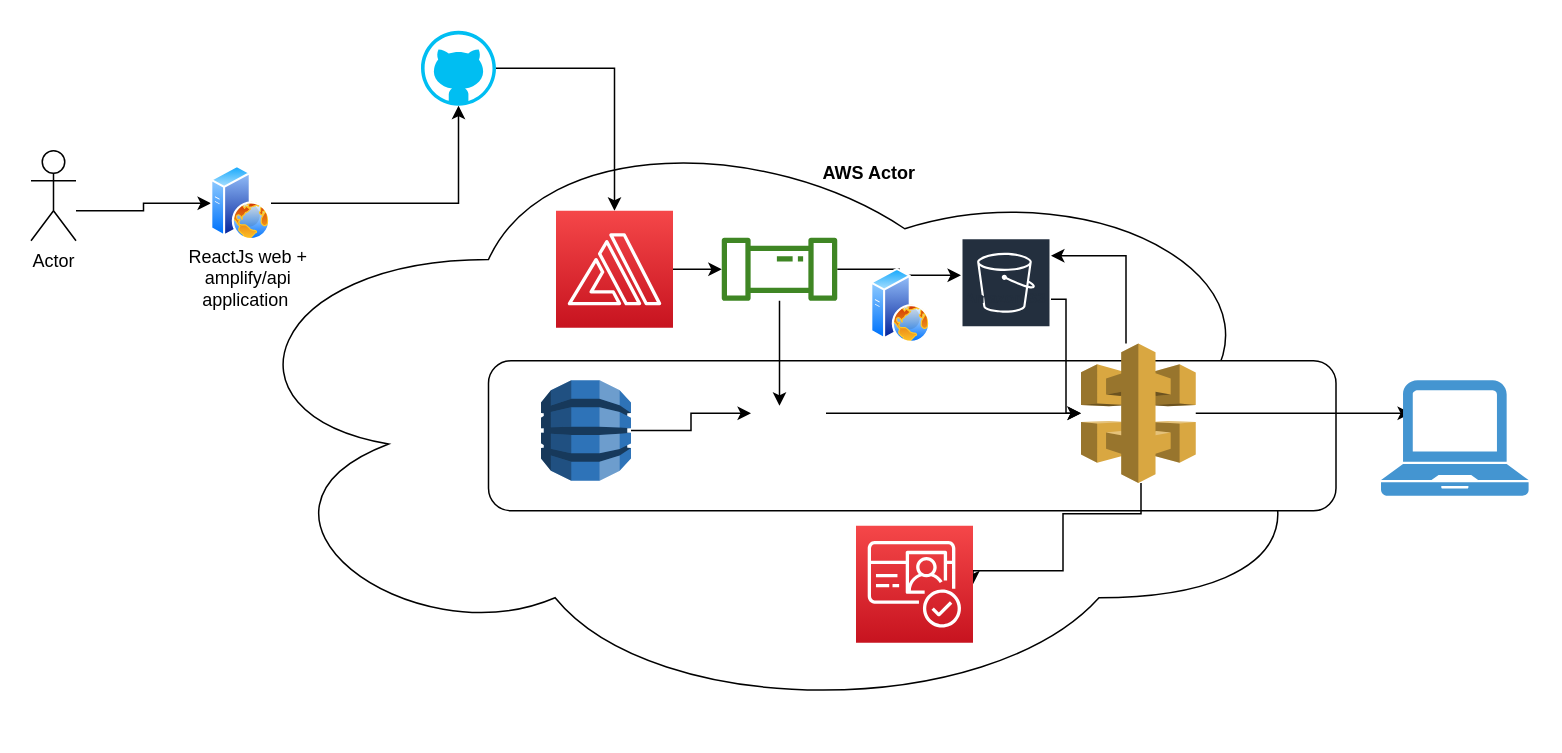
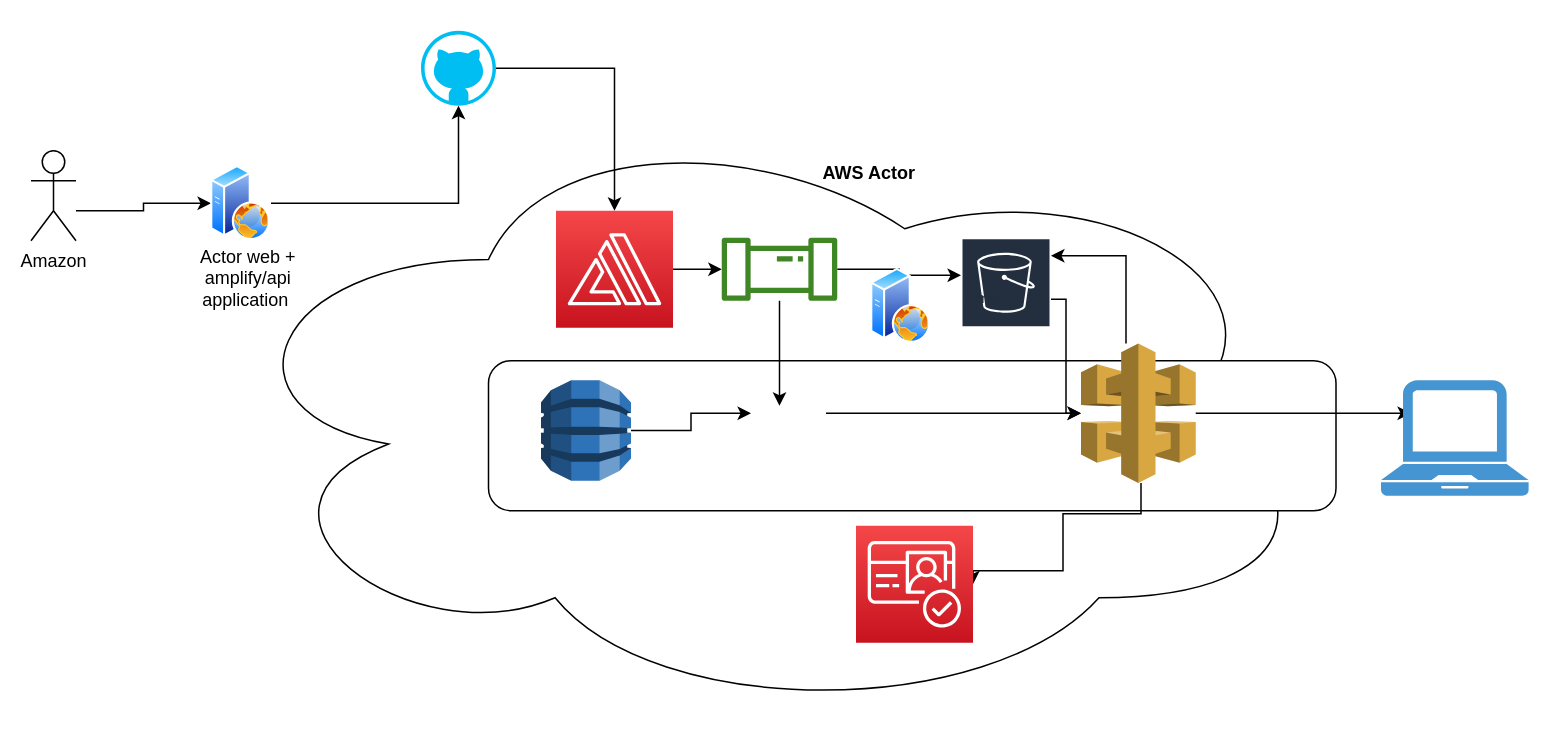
(54, 262) -> (54, 262)
(248, 278) -> (248, 278)
